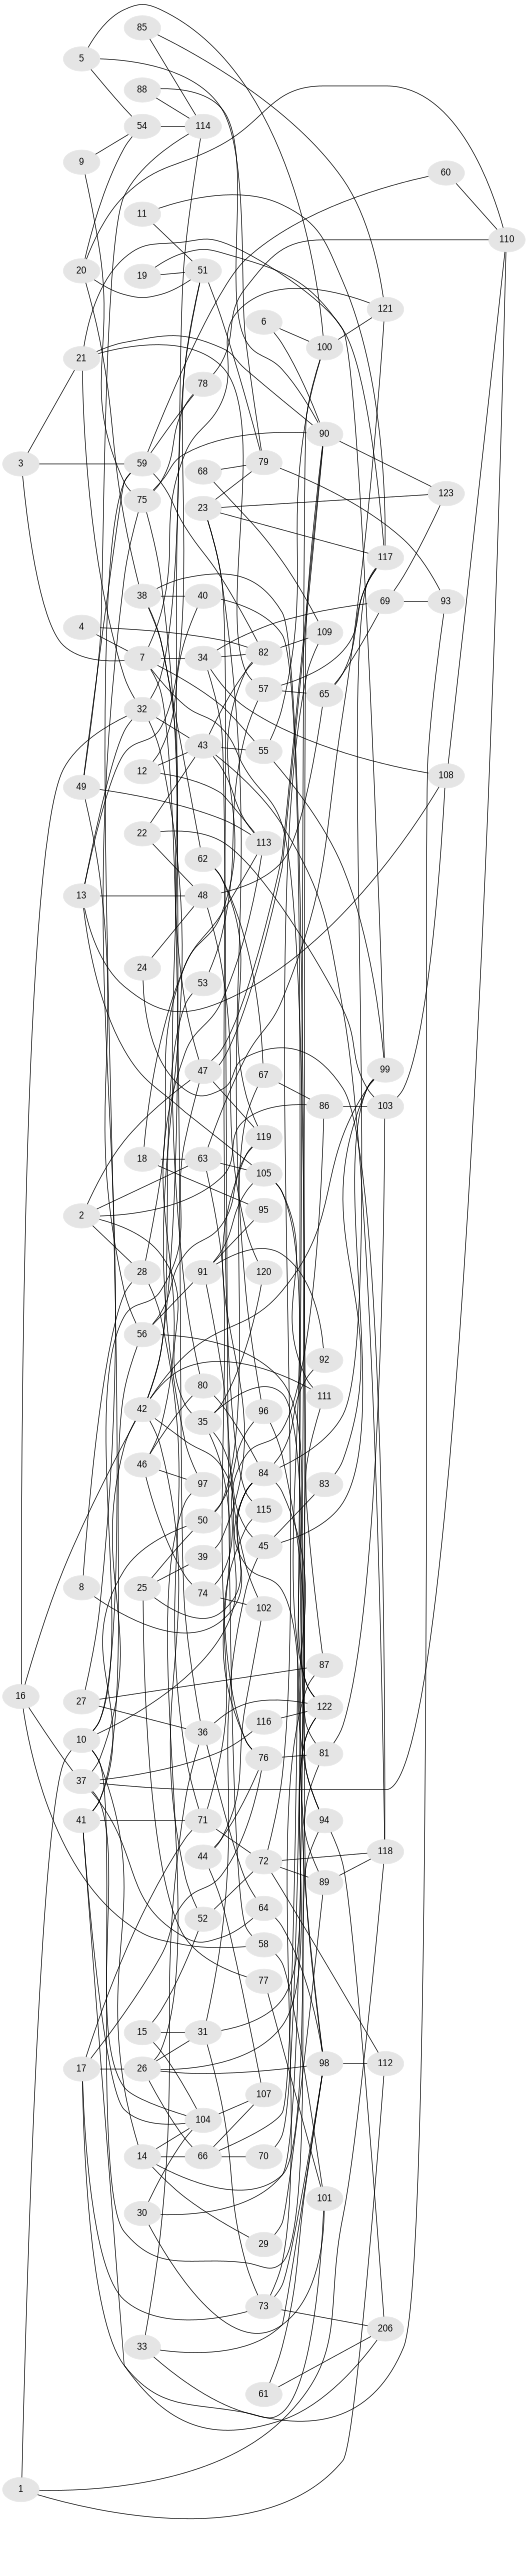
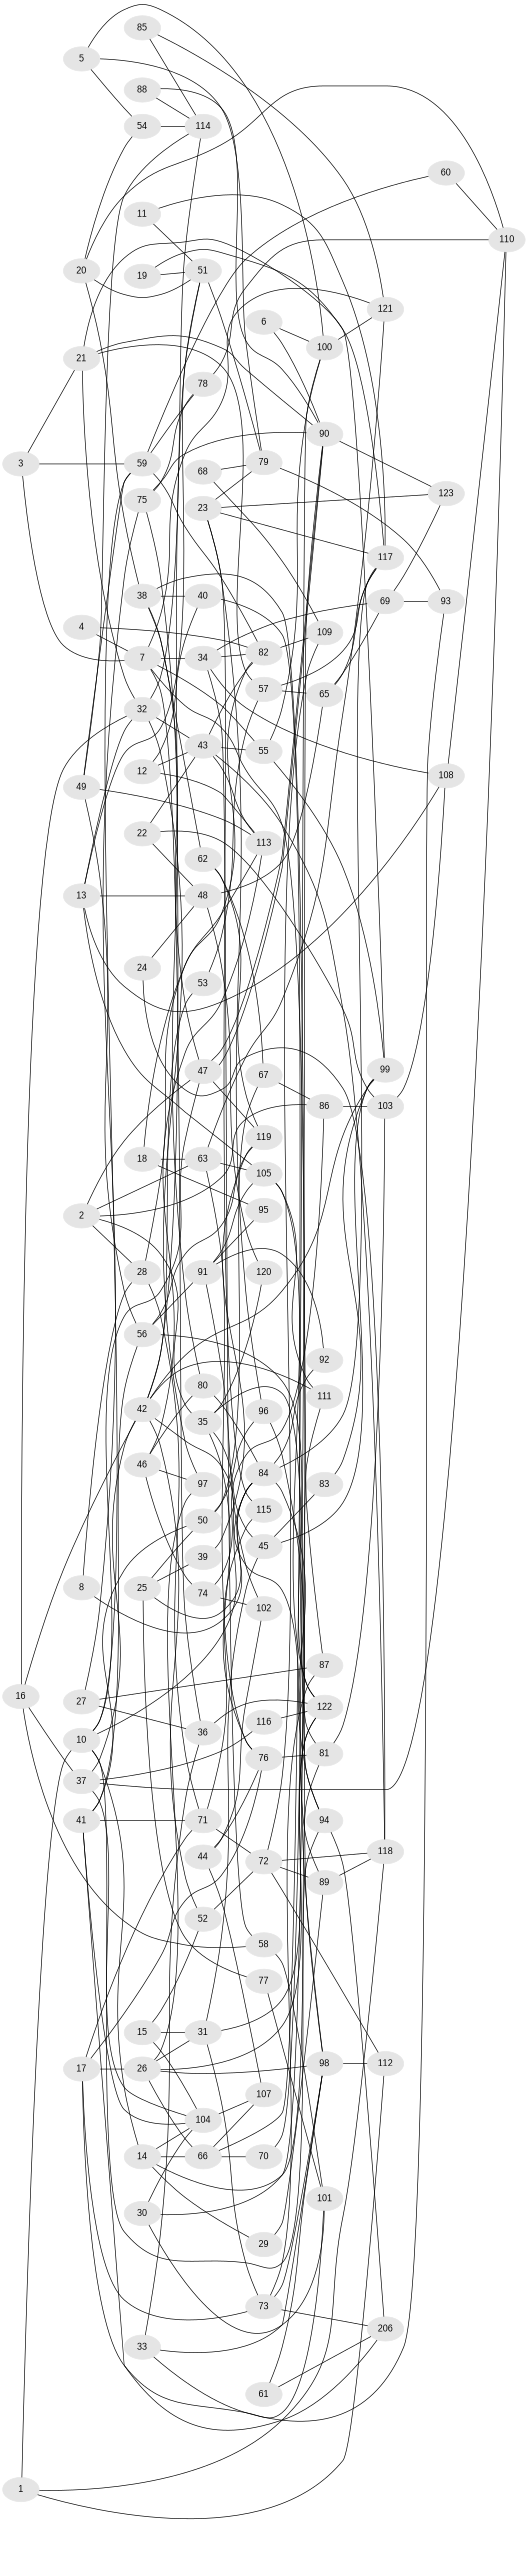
(82, 162) -> none
(264, 1908) -> none
